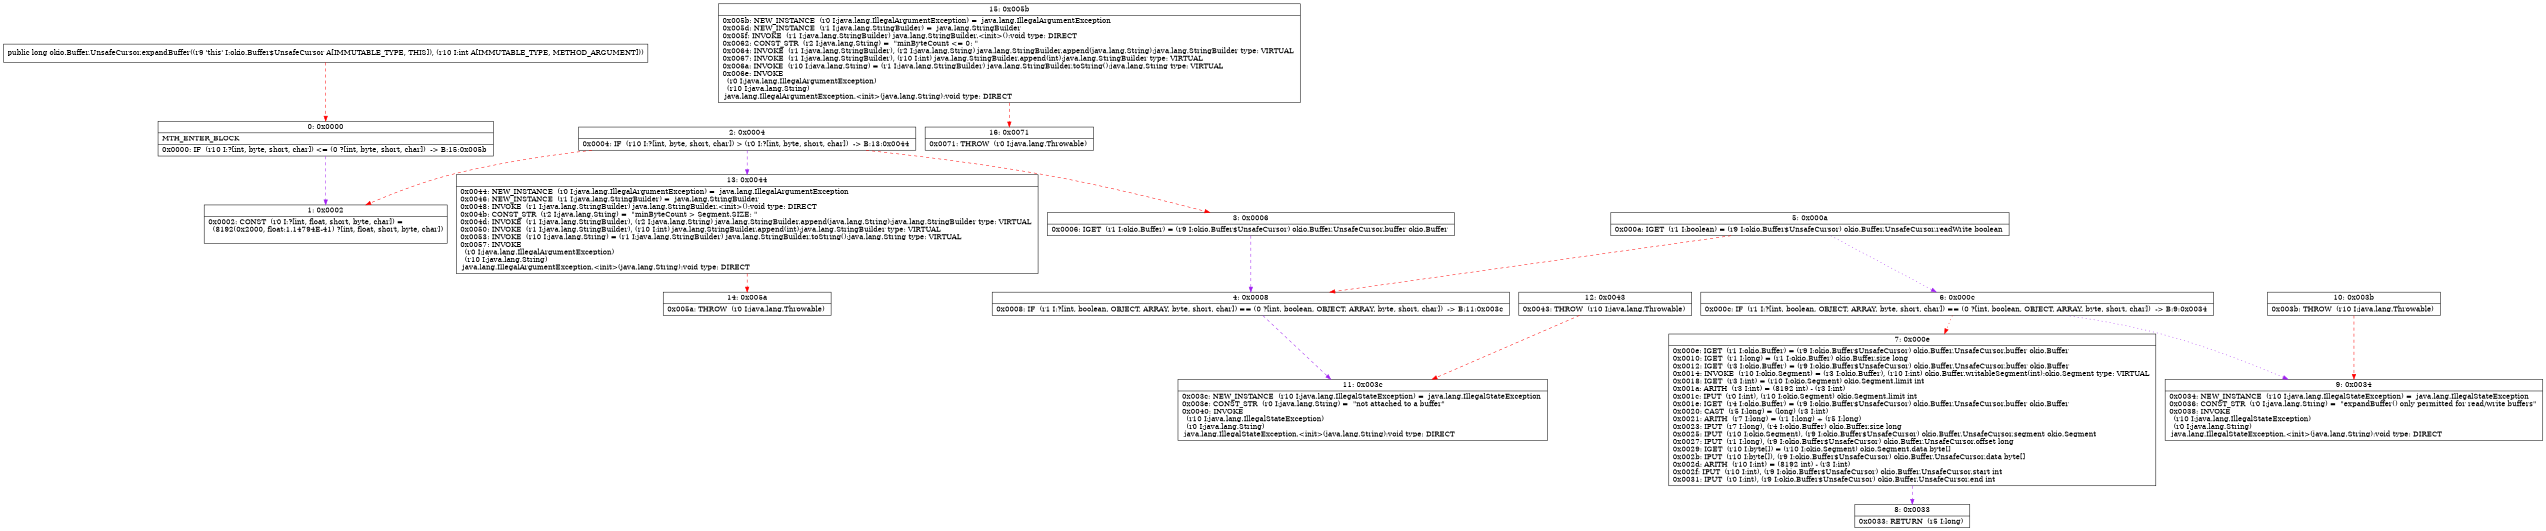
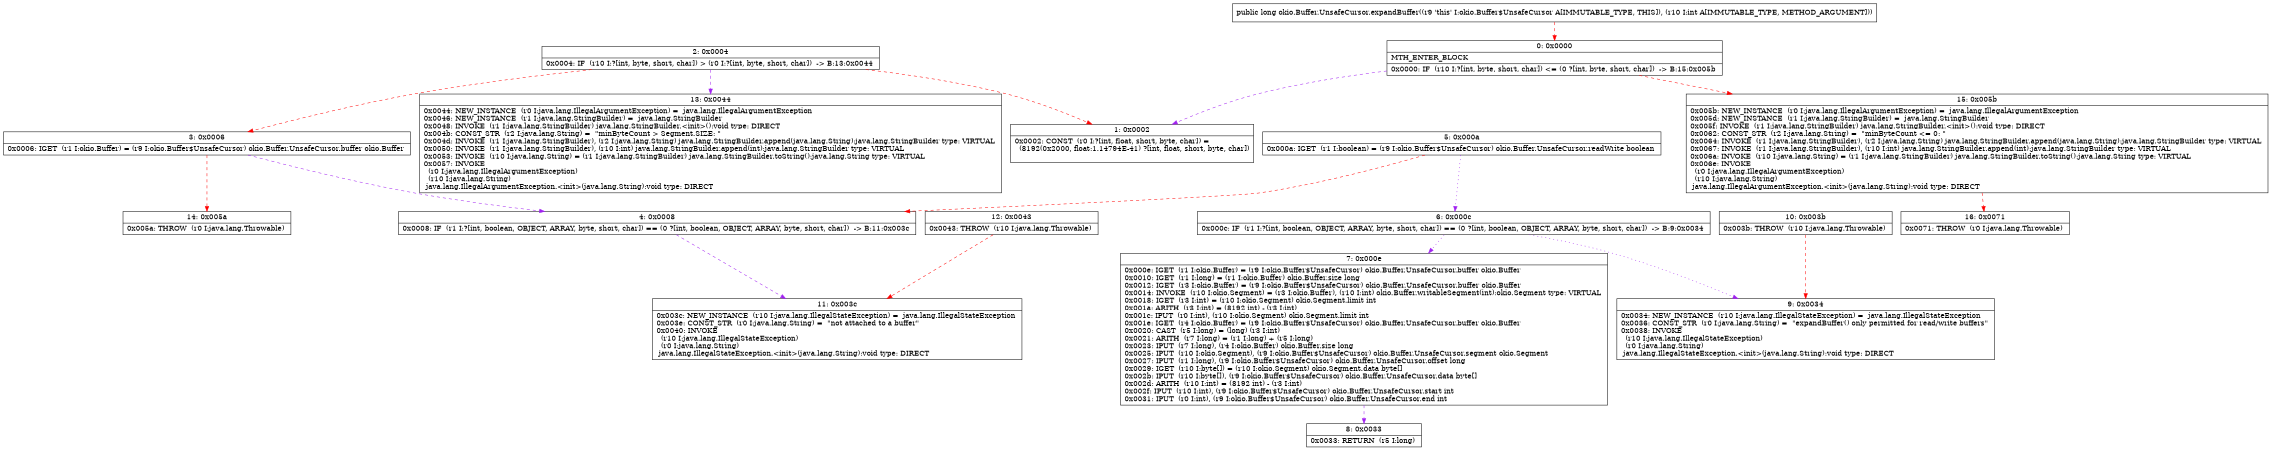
none -> (1683, 84)
(747, 280) -> (207, 181)
(1949, 322) -> (1438, 242)
